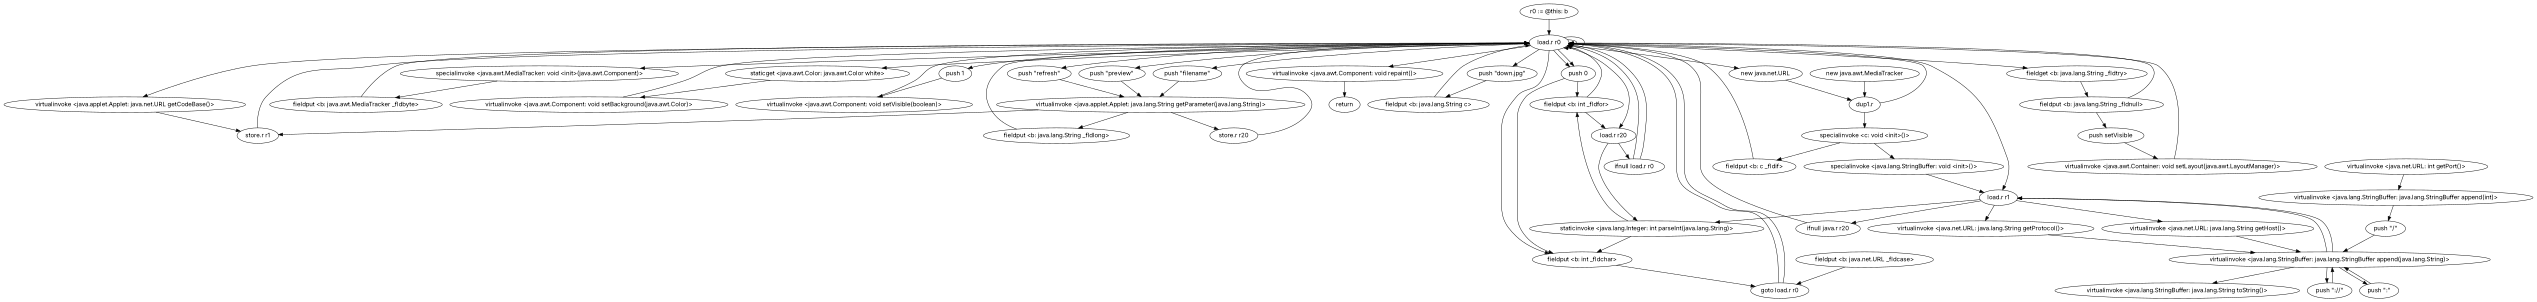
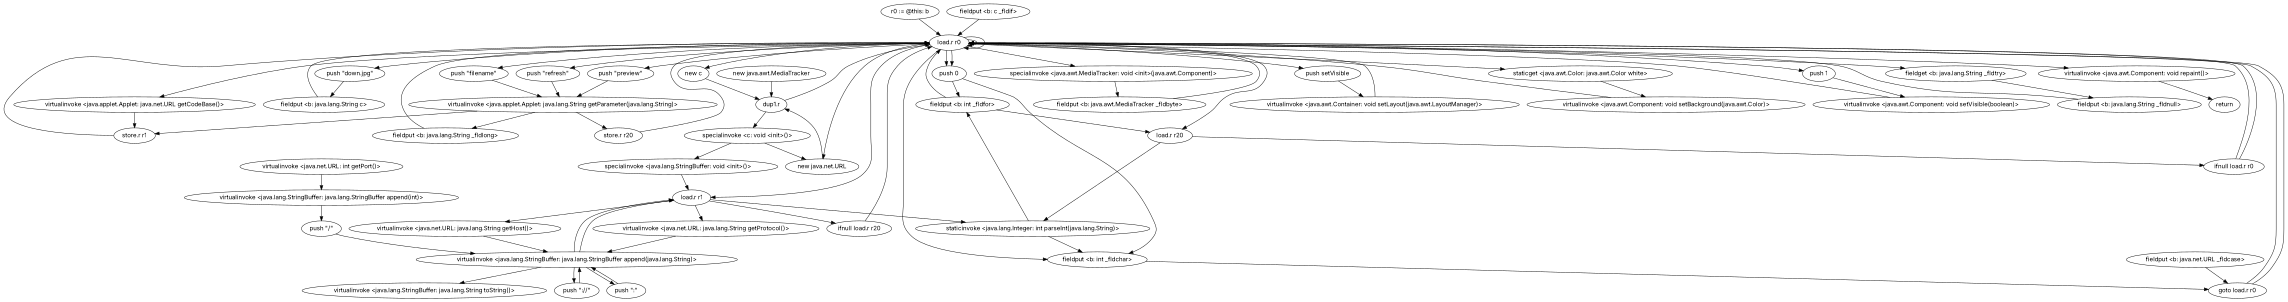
none -> (693, 74)
(2100, 118) -> (1209, 58)
(1811, 151) -> (783, 151)
(1828, 229) -> (859, 229)
